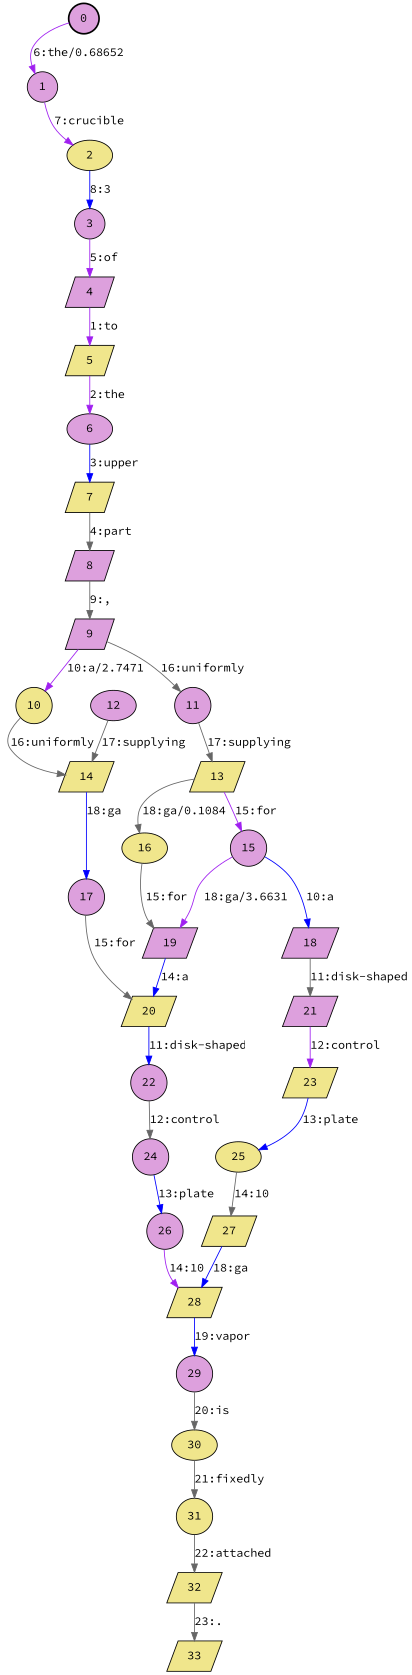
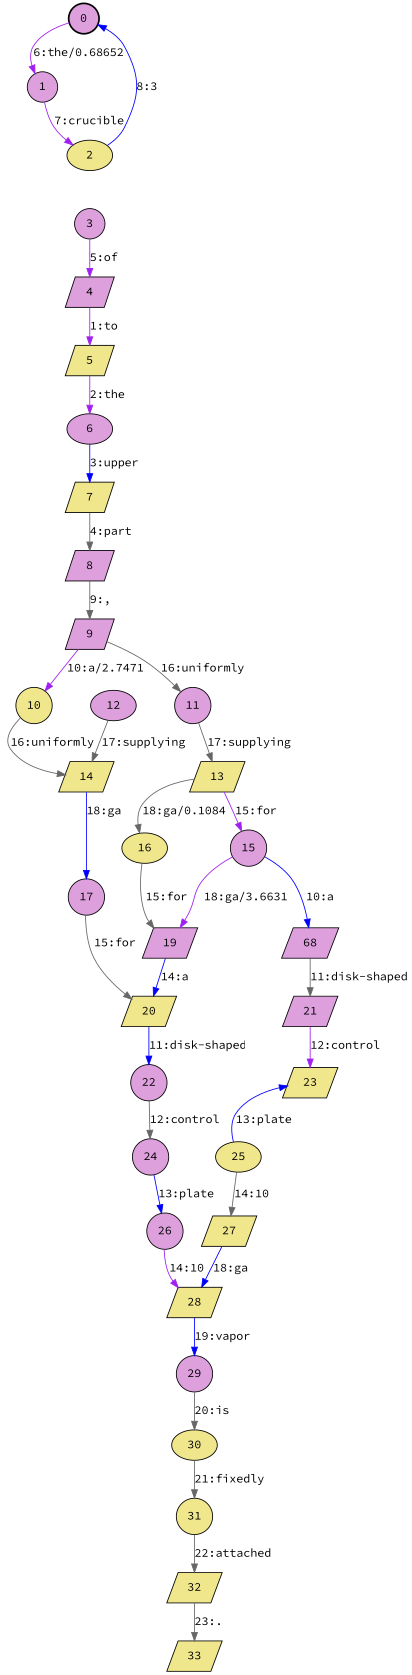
(90, 185) -> (137, 86)
(310, 943) -> (310, 943)
(294, 1128) -> (243, 1105)
